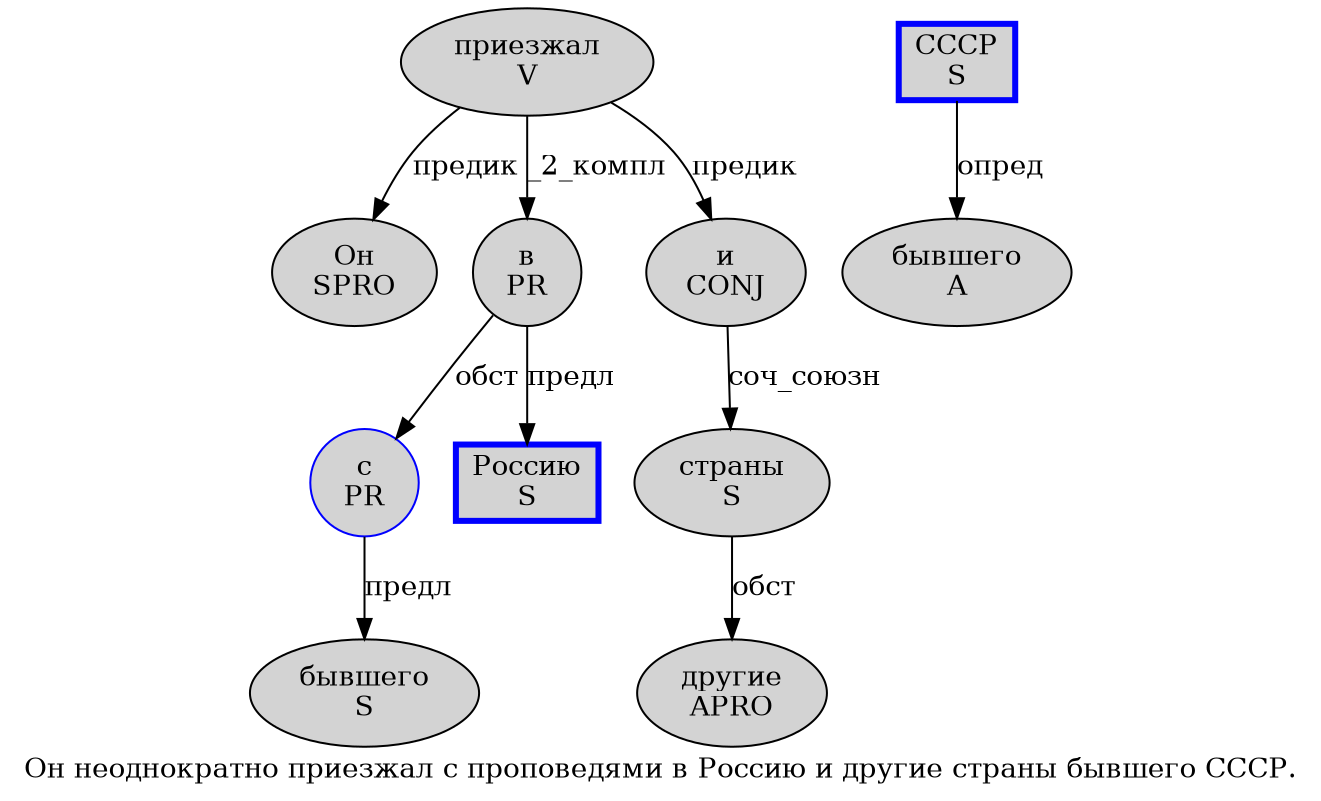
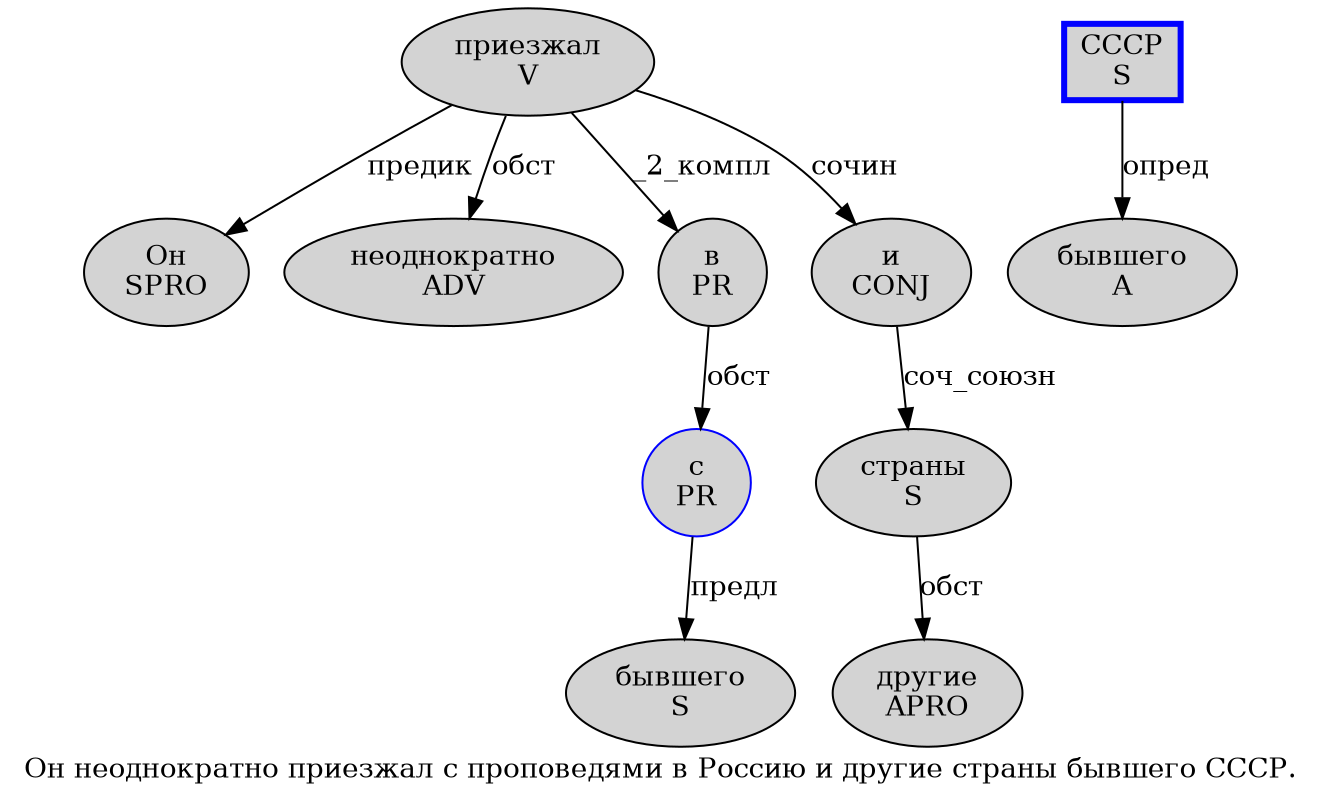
(745, 167) -> (854, 167)
none -> (454, 272)
(527, 483) -> none
